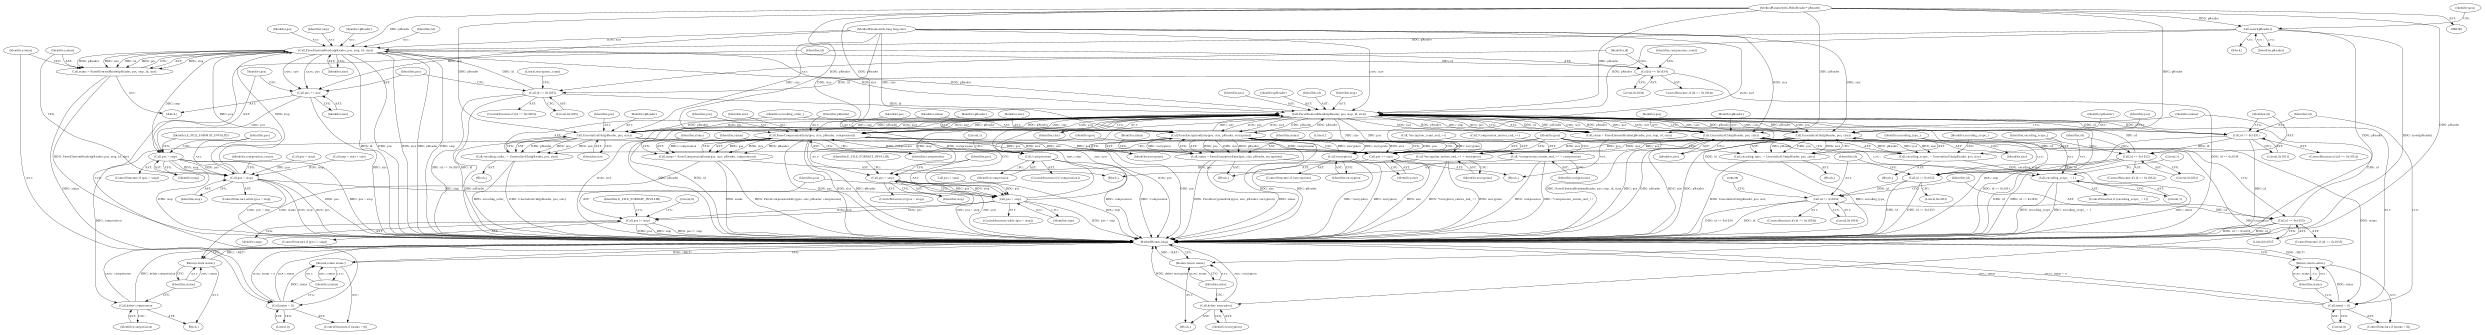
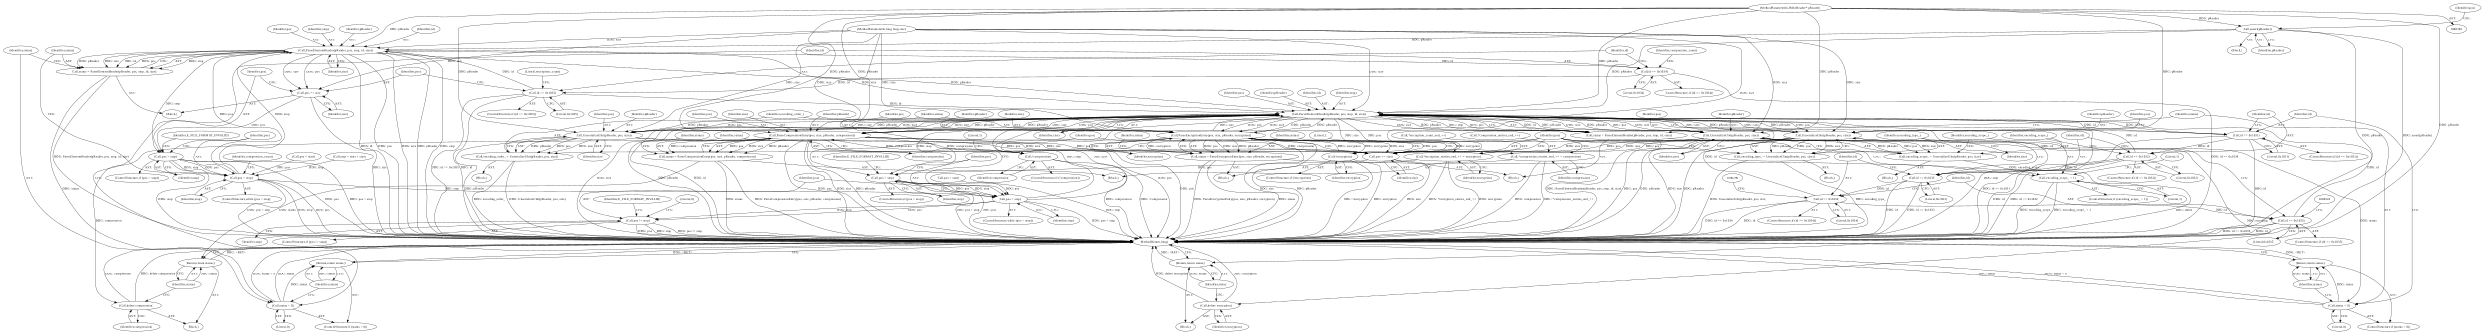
none -> (1932, 189)
none -> (2325, 199)
(2257, 220) -> (2257, 220)
